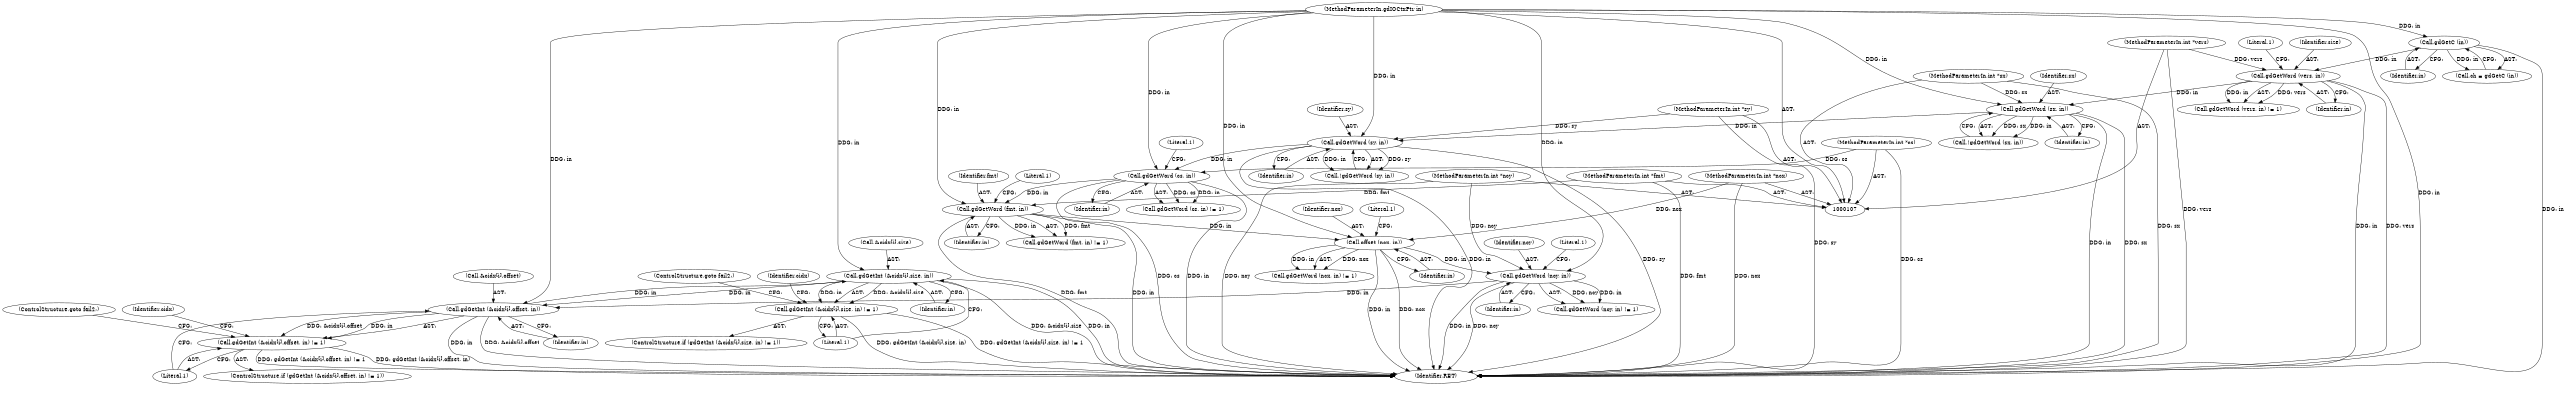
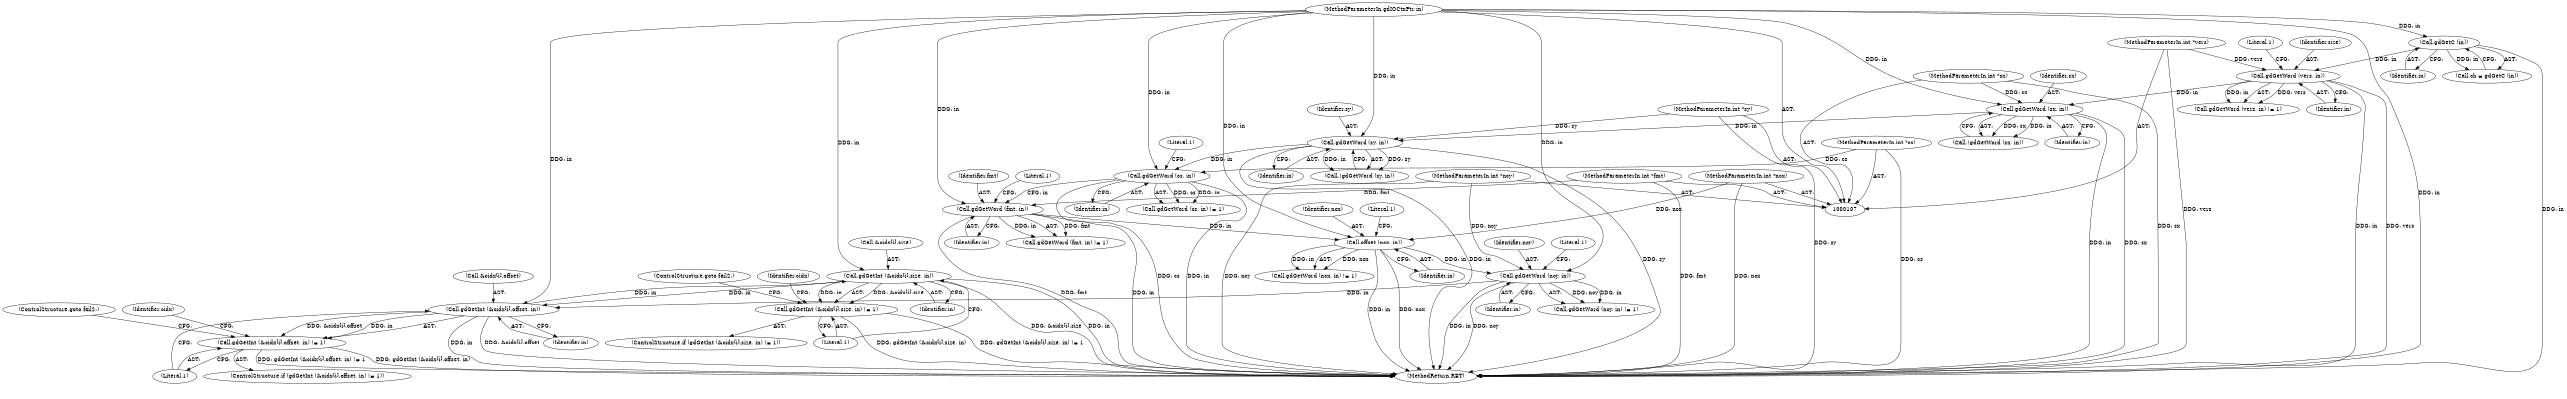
(1038, 193) -> (1038, 193)
(1436, 376) -> (1436, 376)
